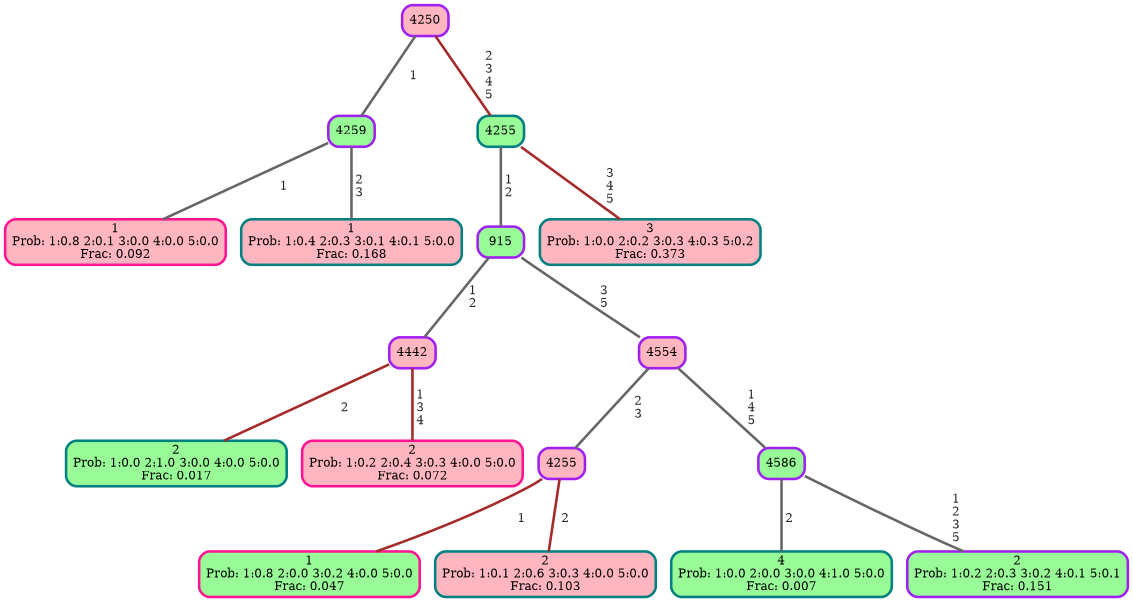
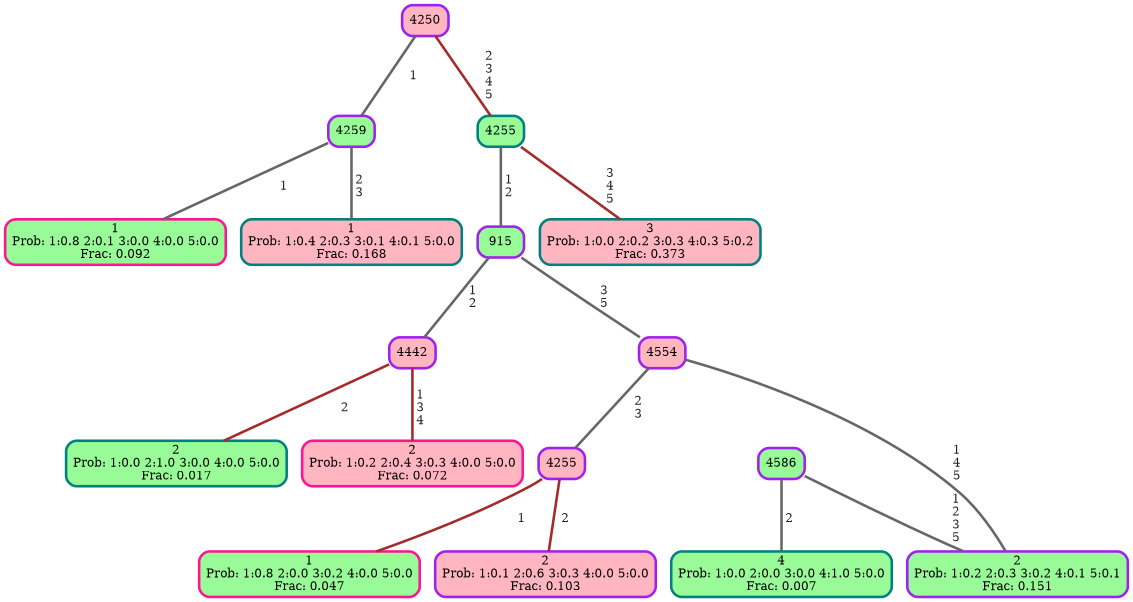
(115, 242) -> (115, 242)
(722, 408) -> (863, 429)
(545, 574) -> (545, 574)
